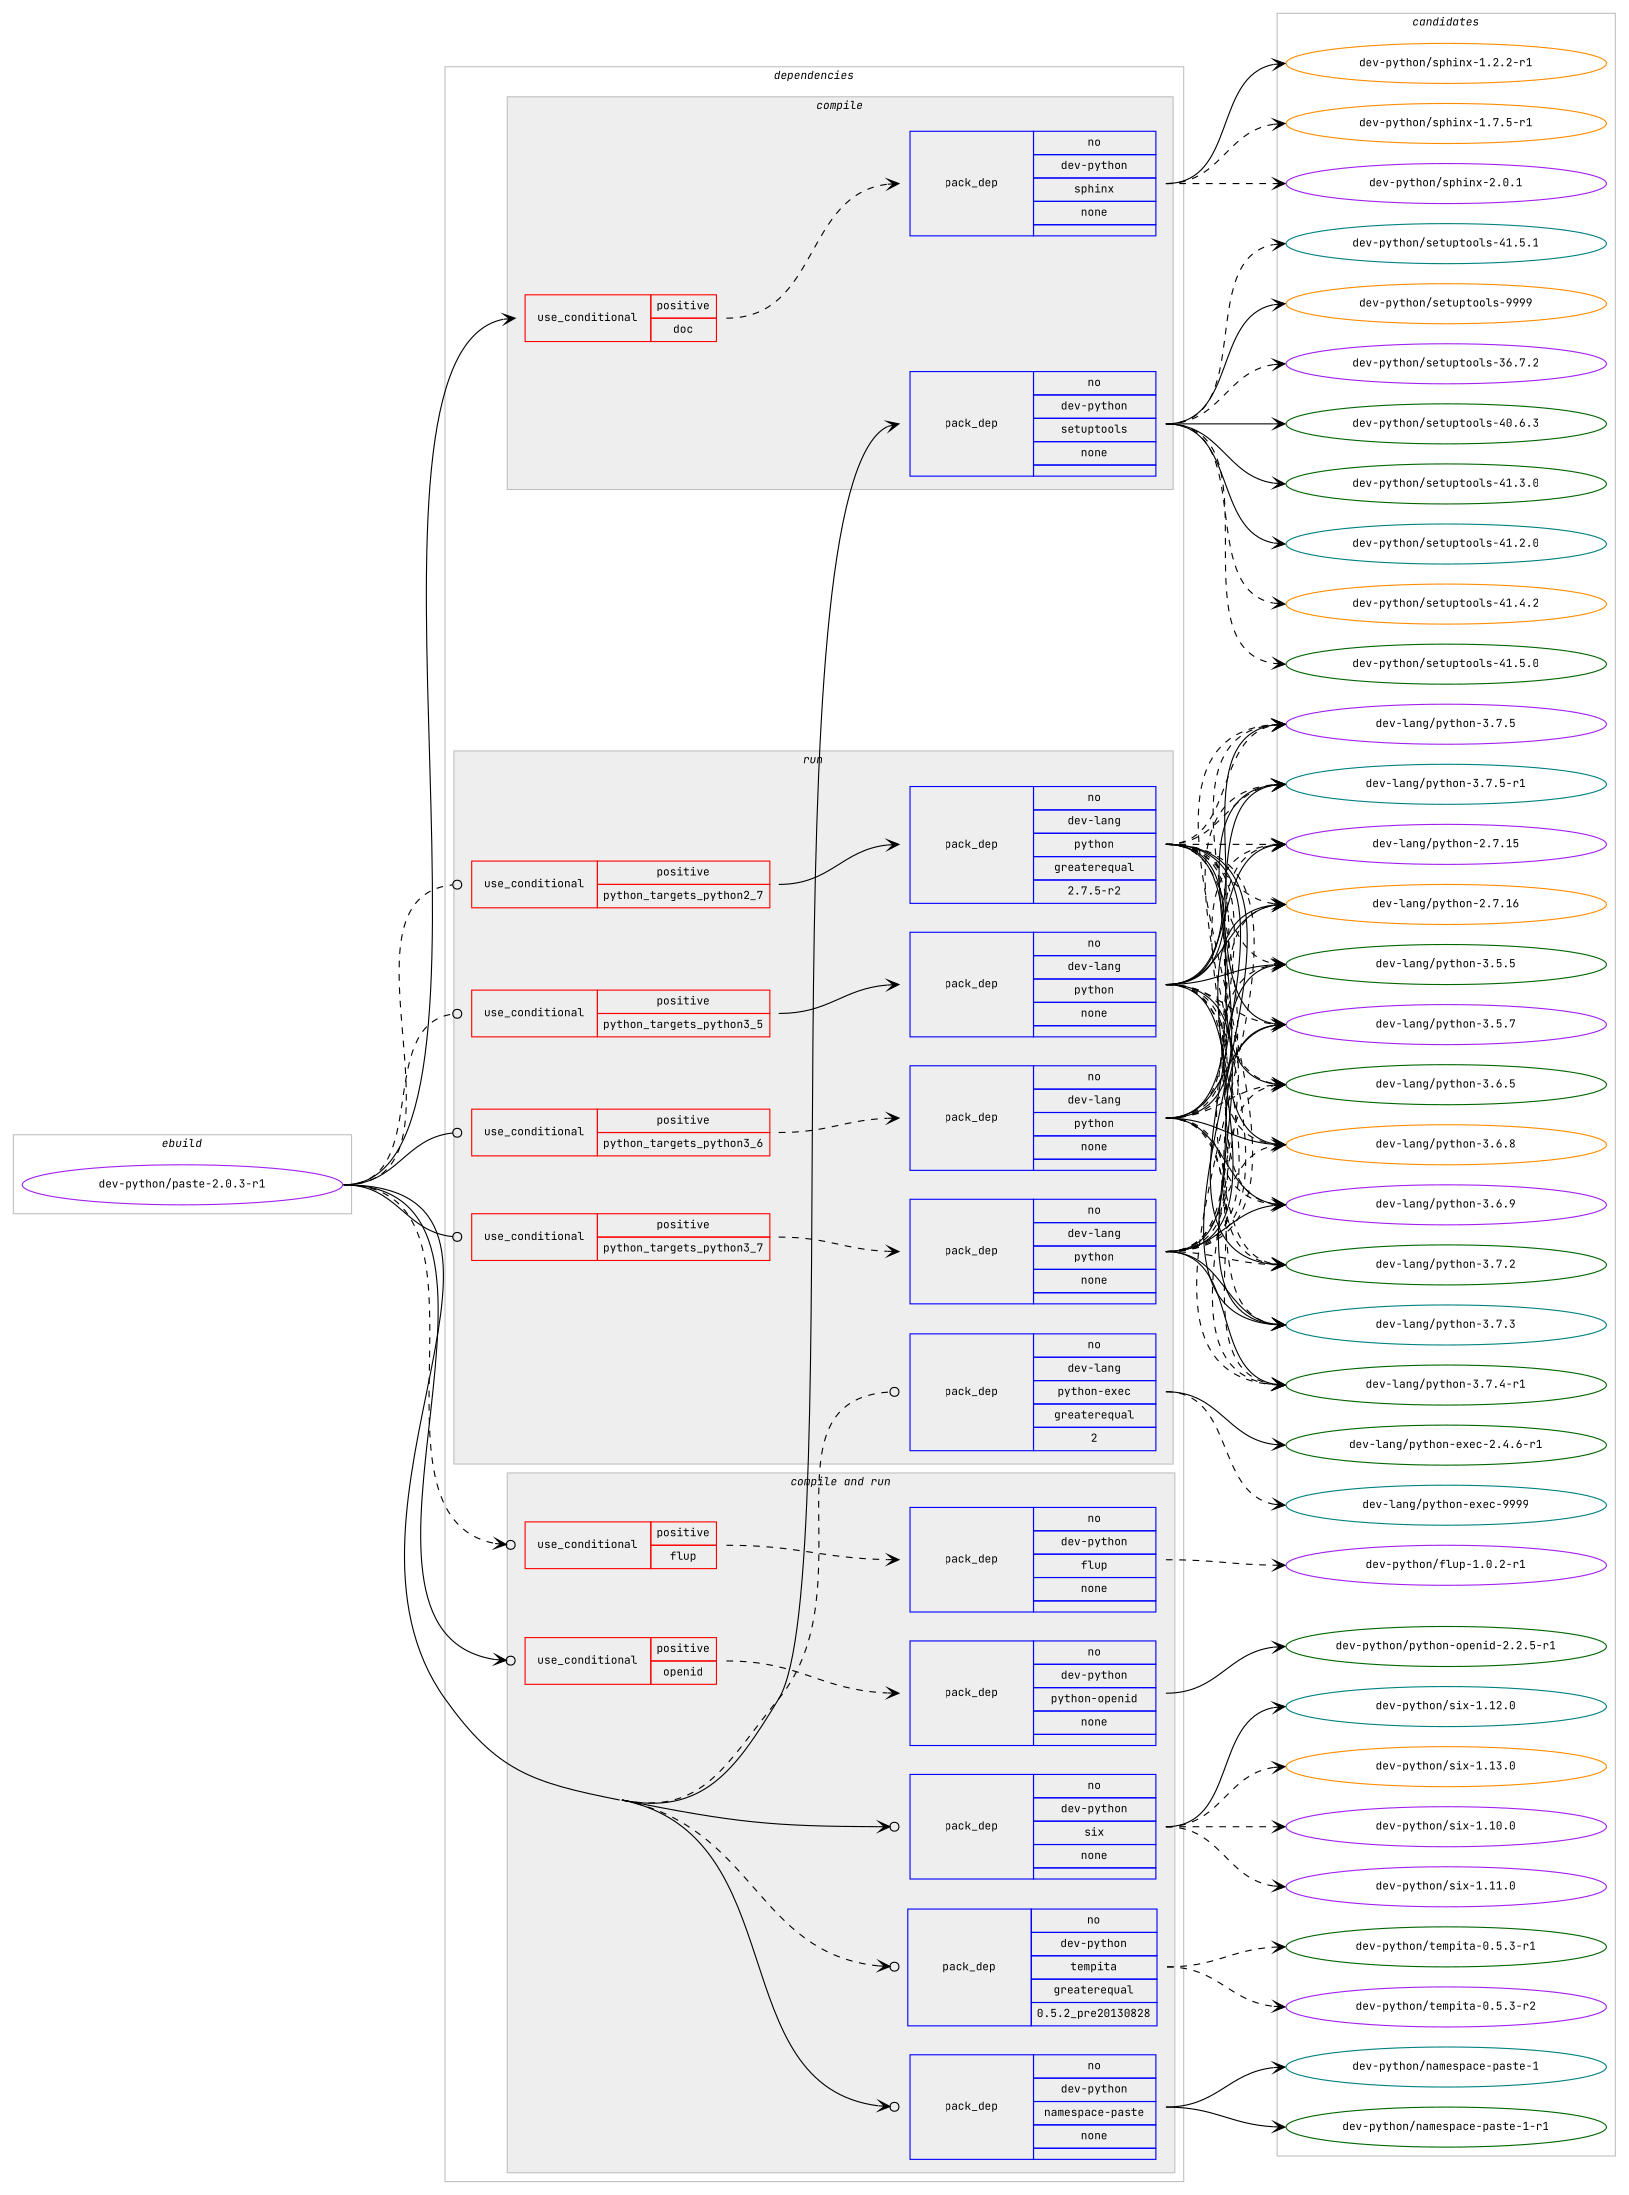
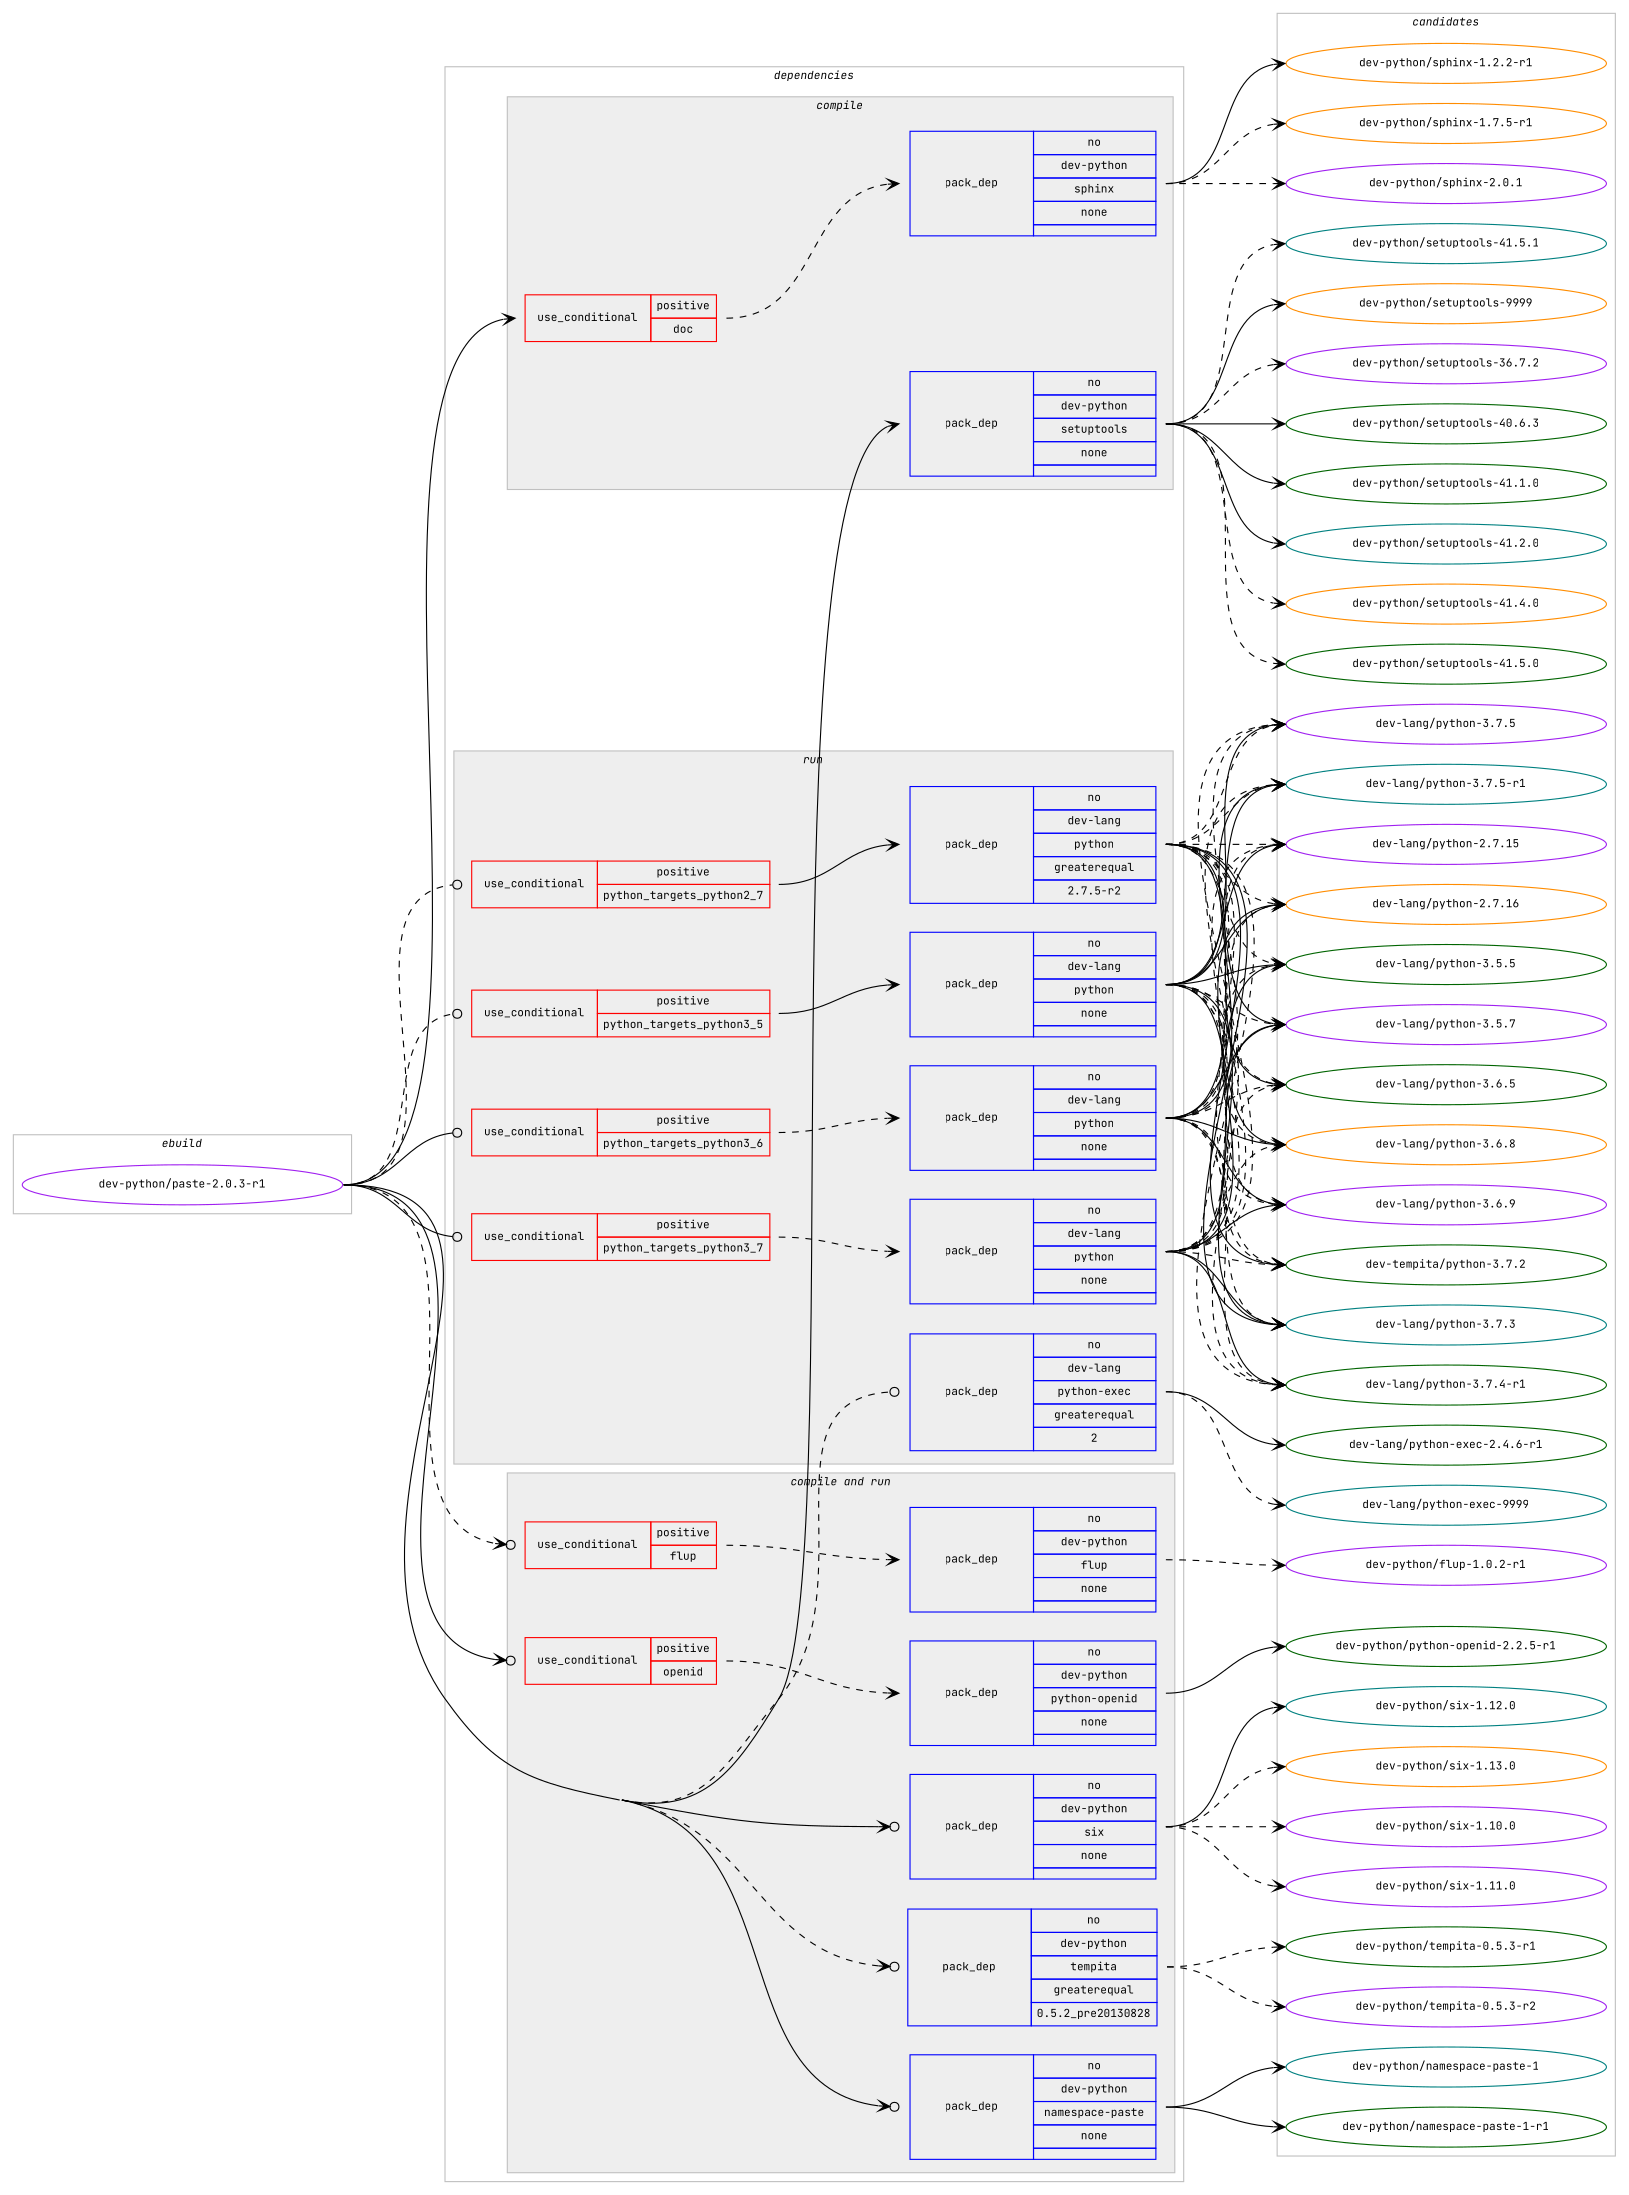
(1446, 484) -> (1446, 484)
(1446, 604) -> (1446, 604)
(1446, 1265) -> (1446, 1265)
